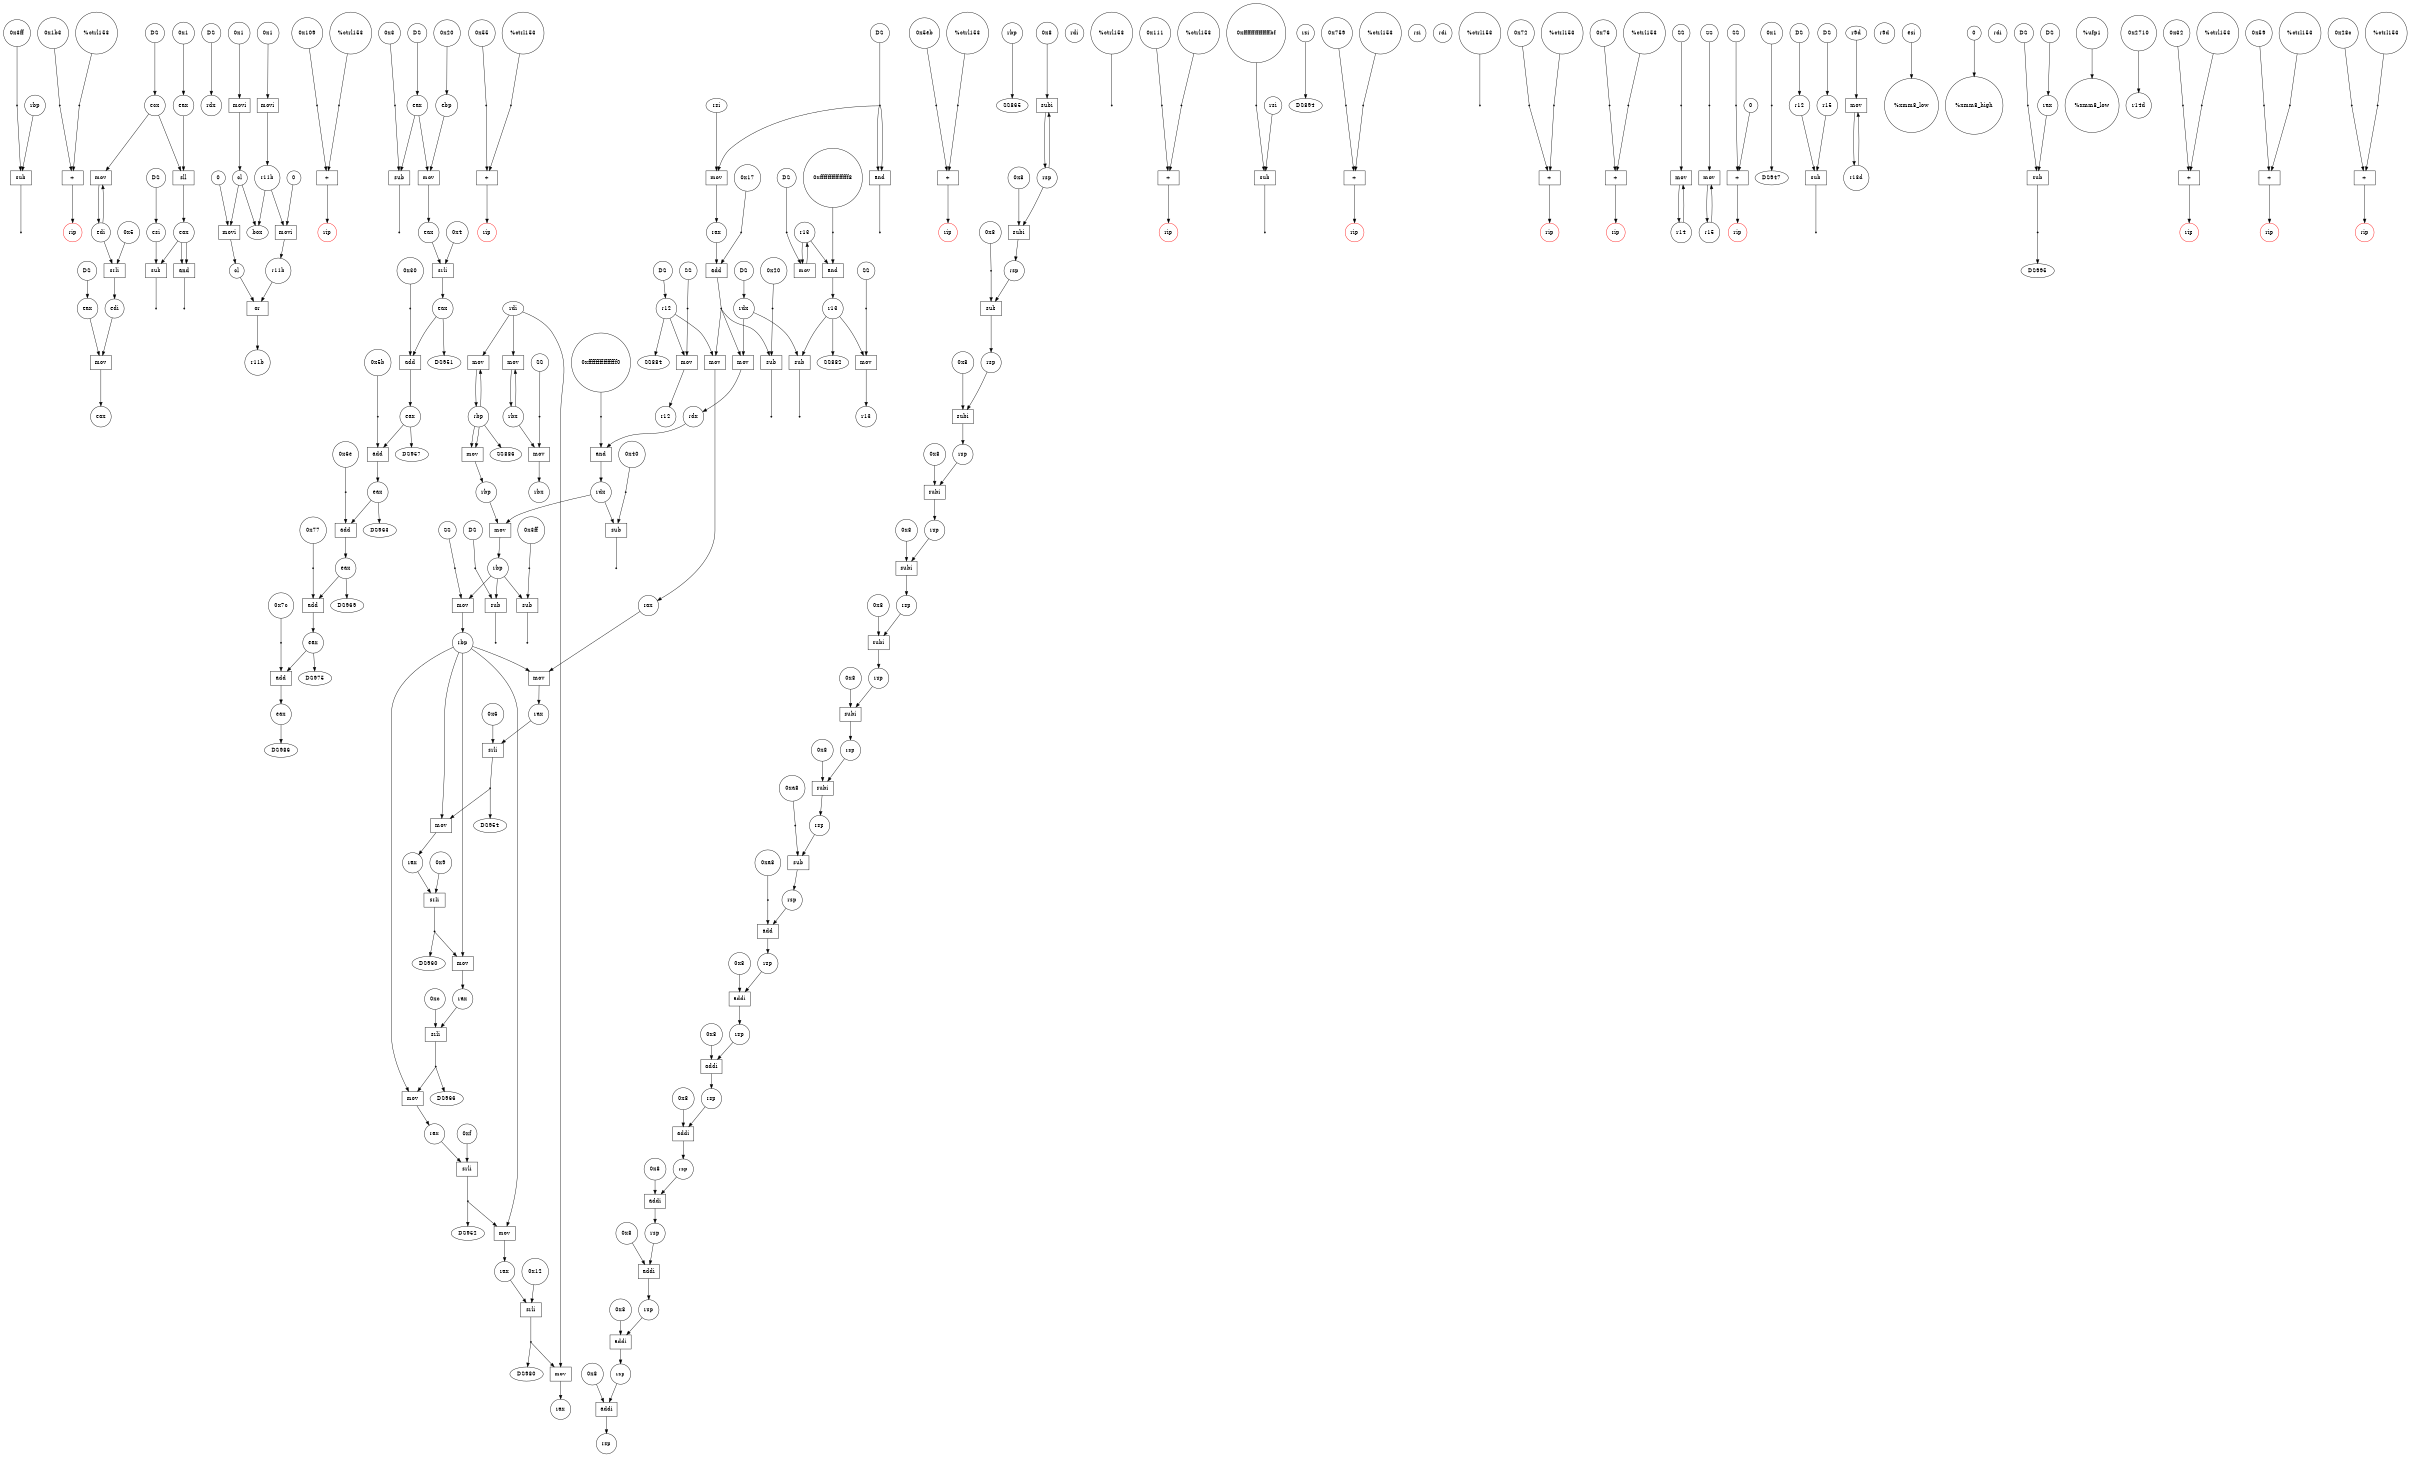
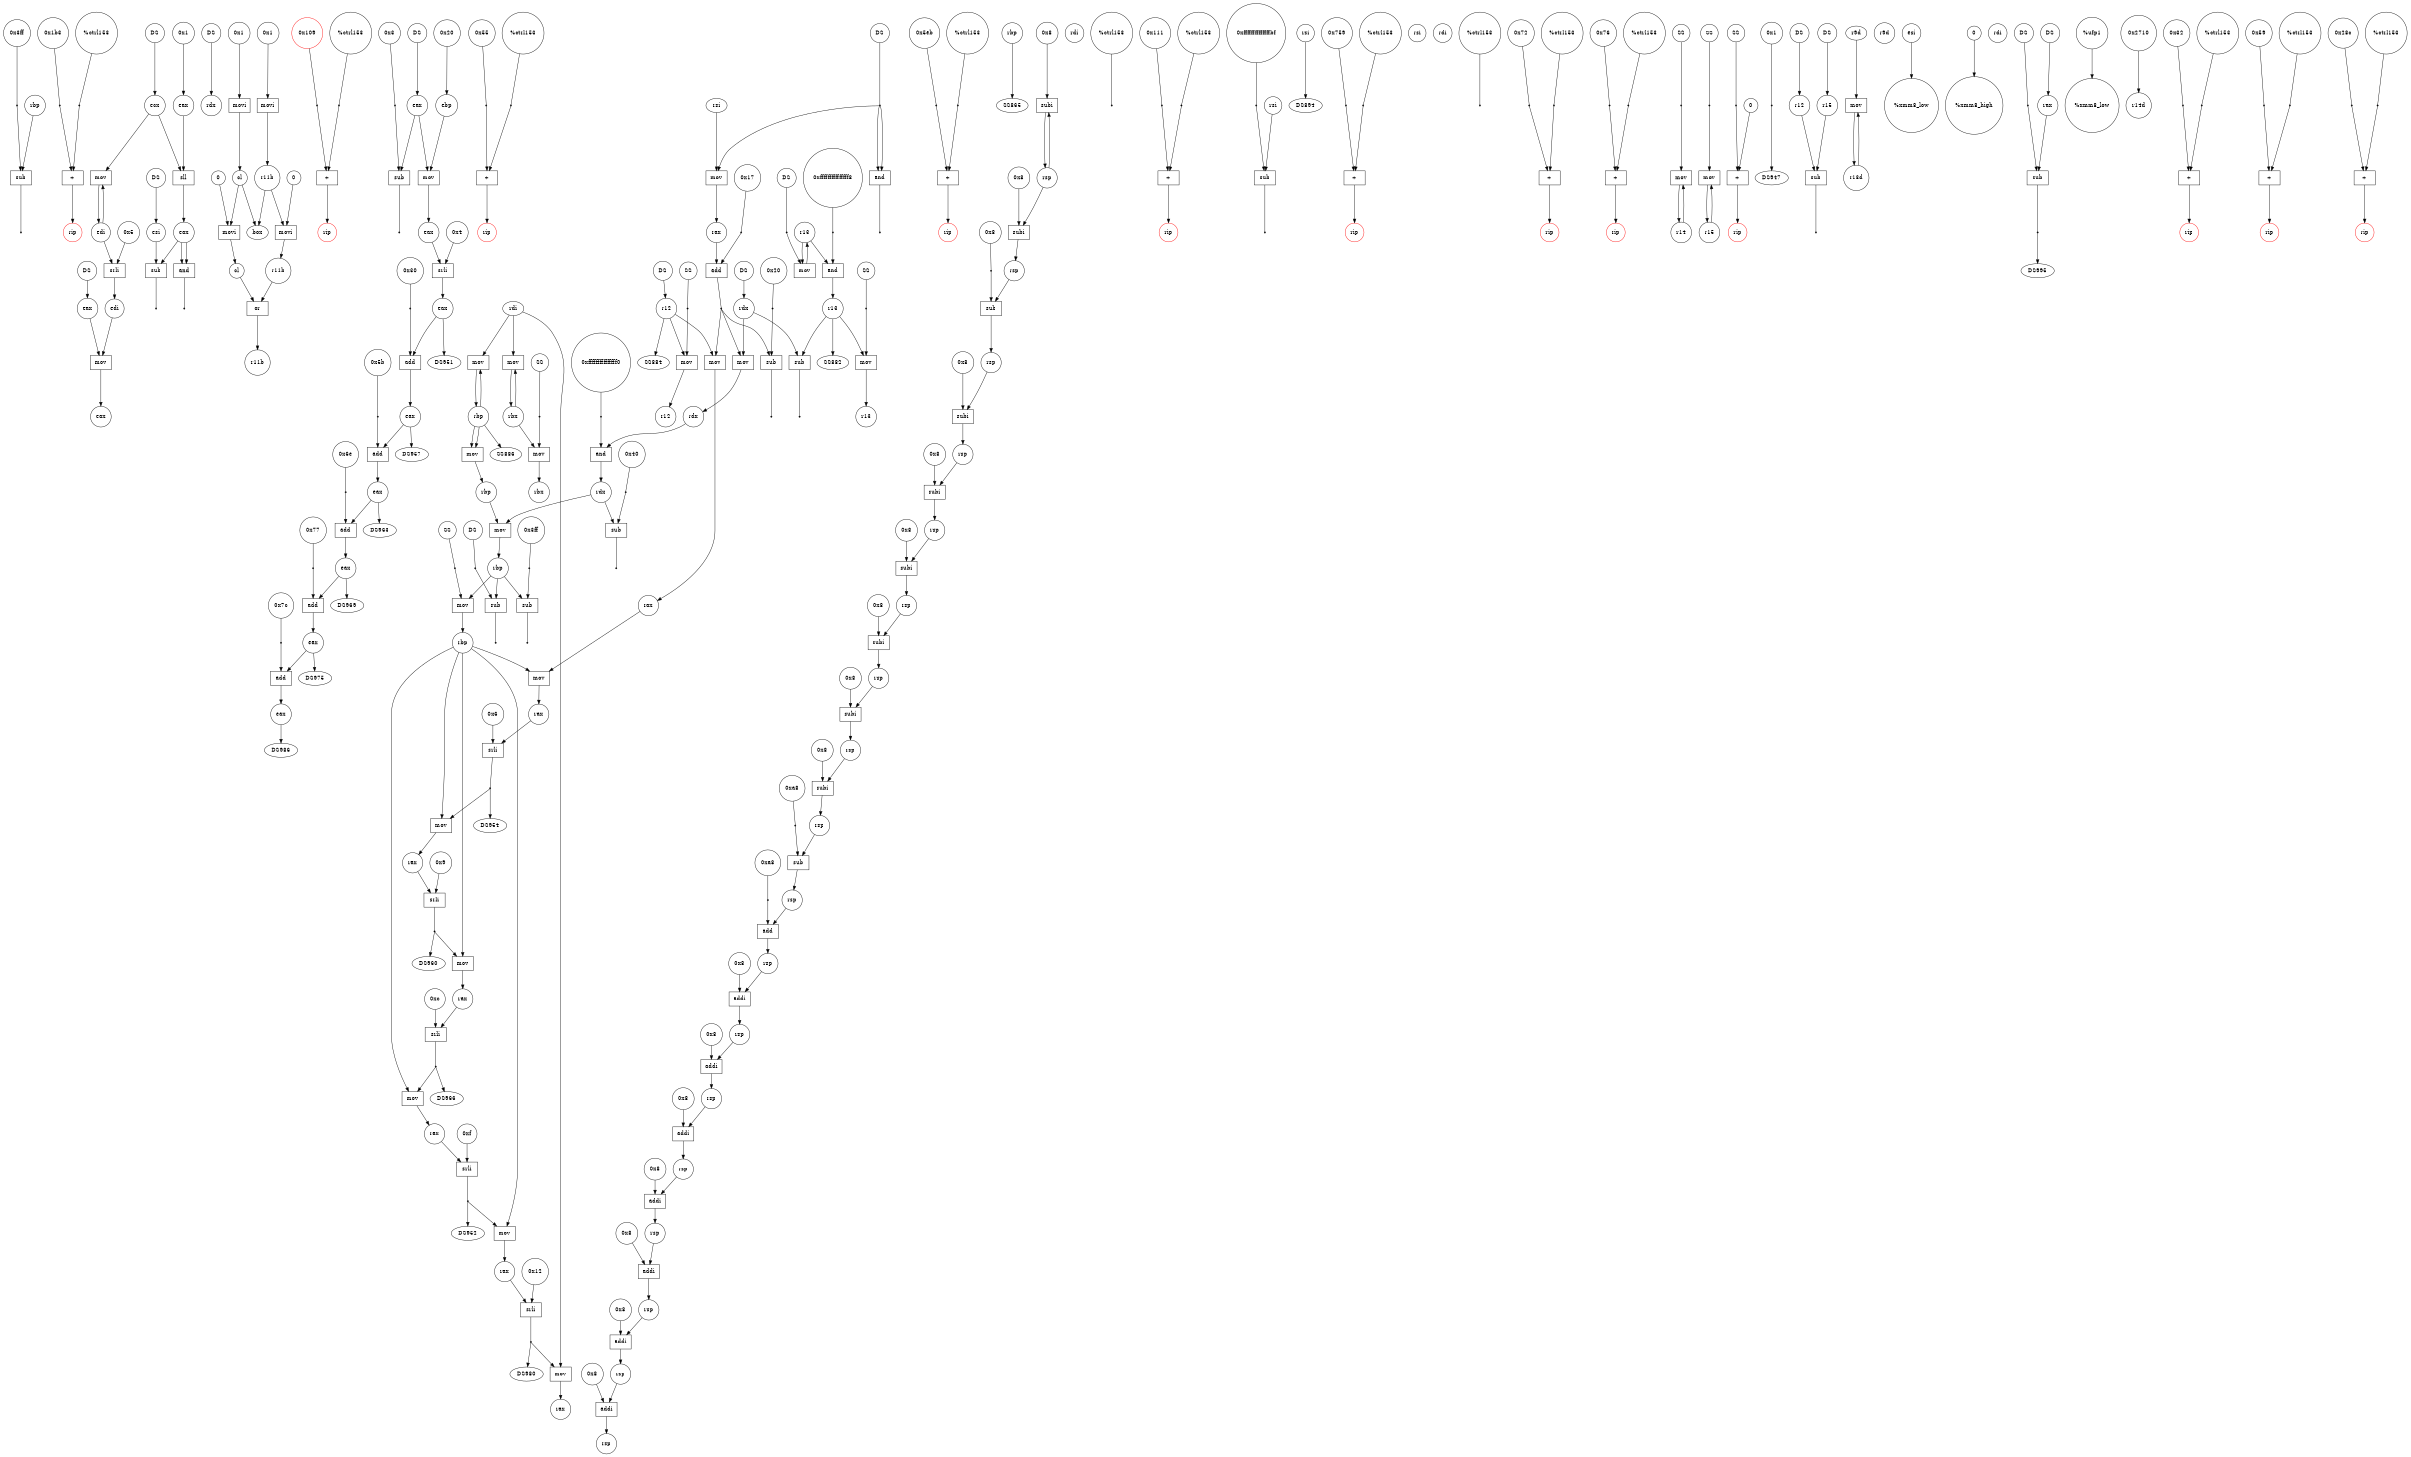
(307, 33) -> (307, 33)
